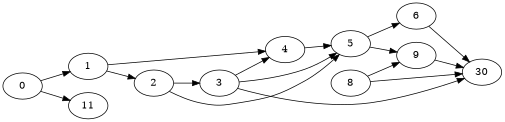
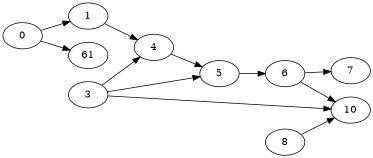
(416, 55) -> none
none -> (351, 71)
(482, 72) -> (351, 110)
(154, 83) -> none
(88, 106) -> (88, 55)
